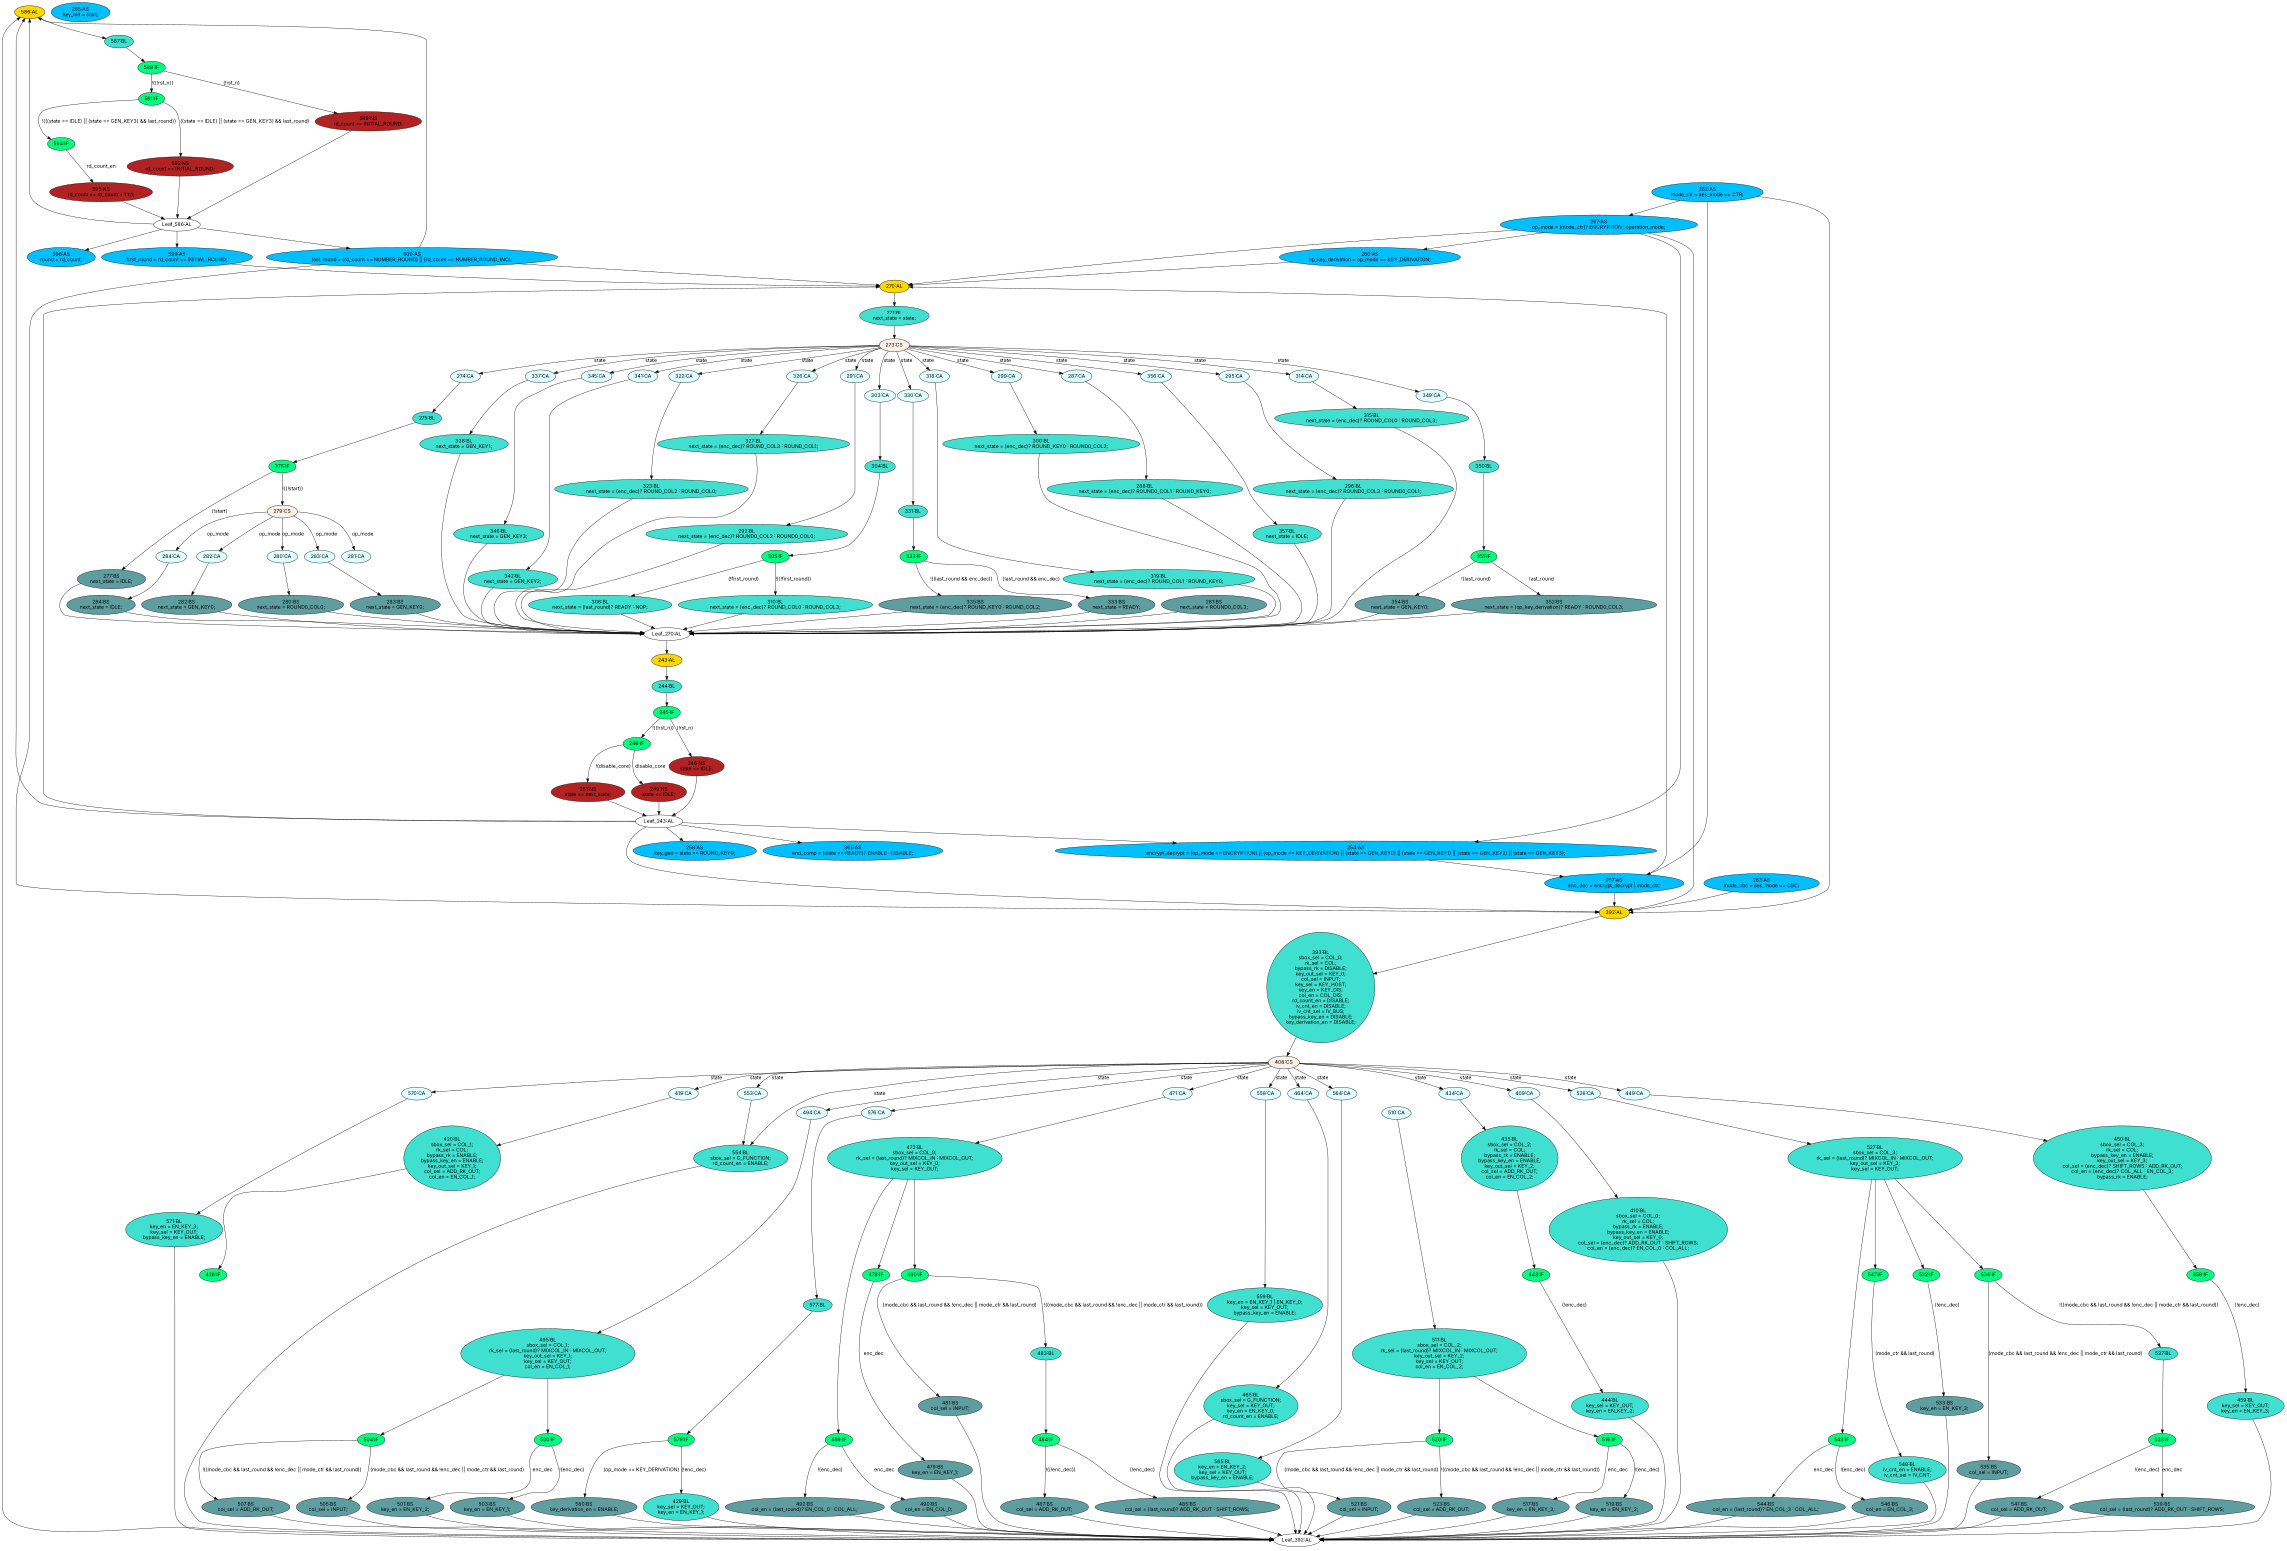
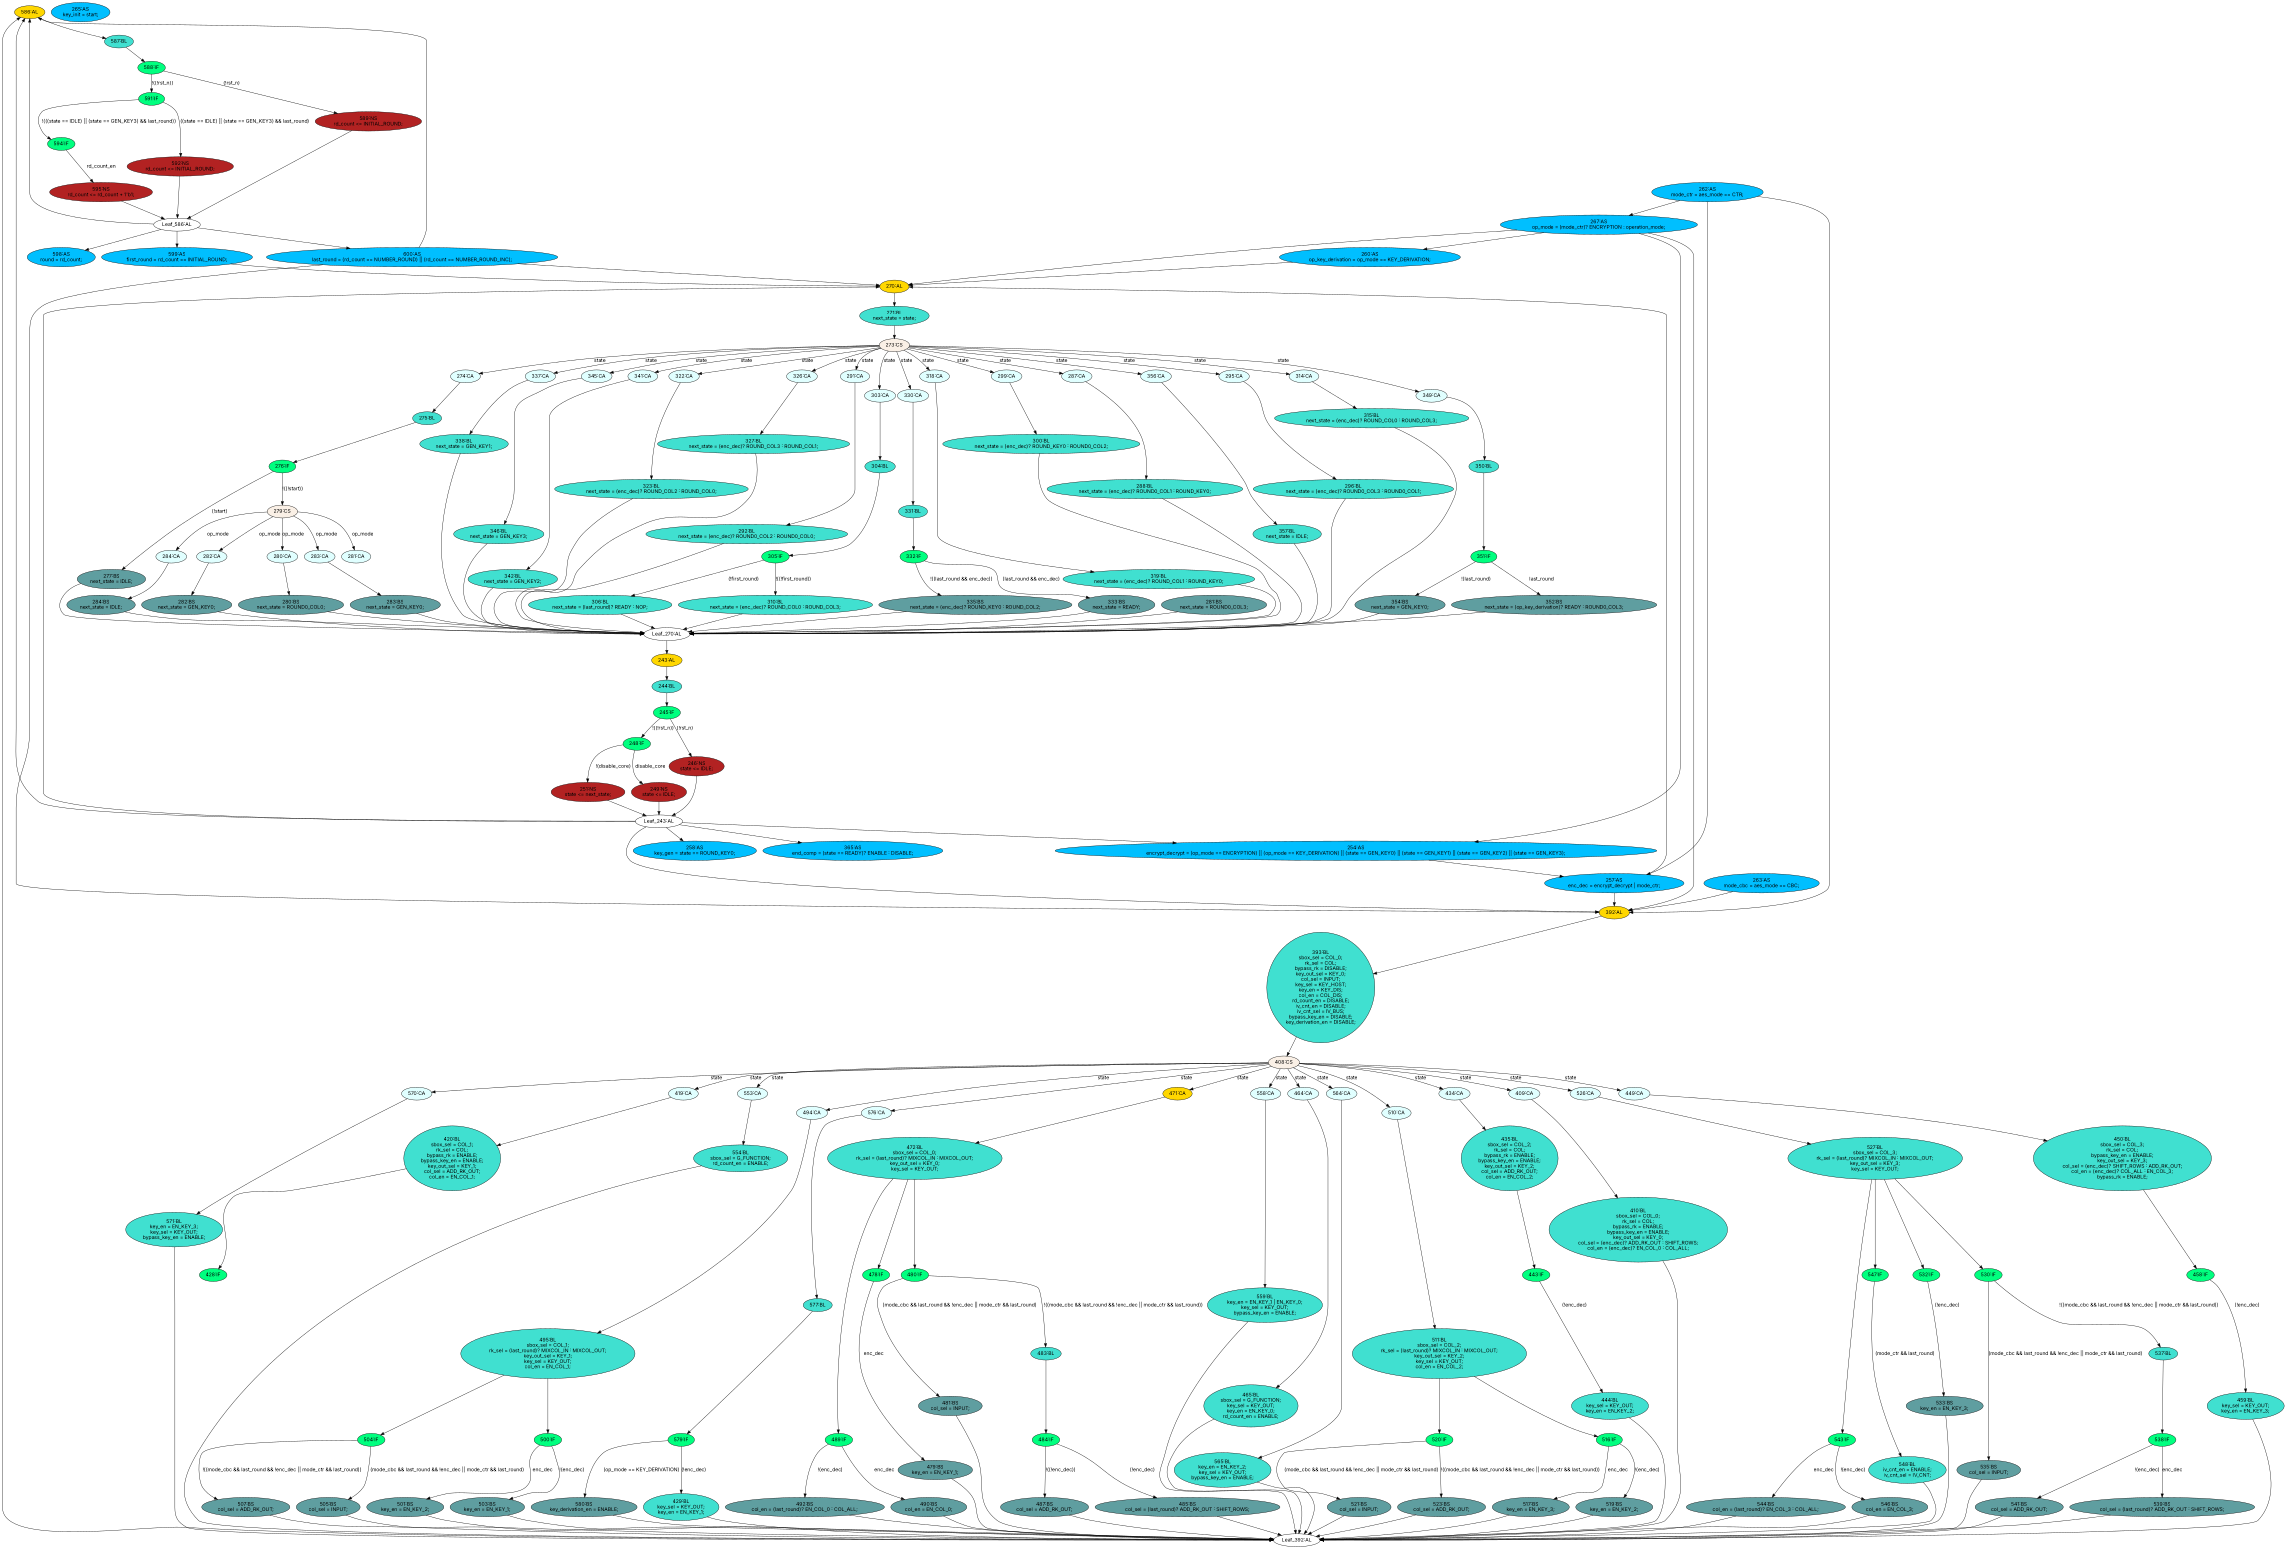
(282, 466) -> (282, 466)
(1002, 1073) -> (1345, 1080)
(1177, 1094) -> (1177, 1094)
(1988, 1275) -> (1988, 1275)
